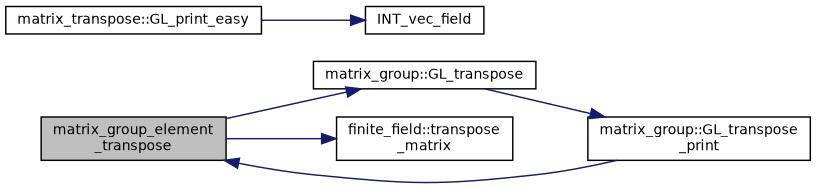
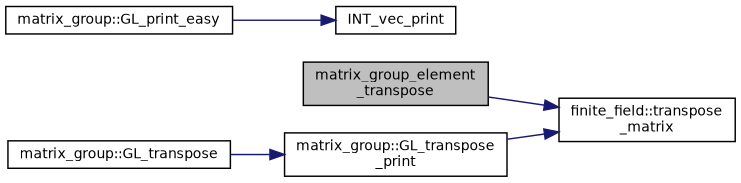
(134, 20) -> (119, 20)
(425, 20) -> (396, 20)
(286, 105) -> none
(428, 182) -> (526, 137)
